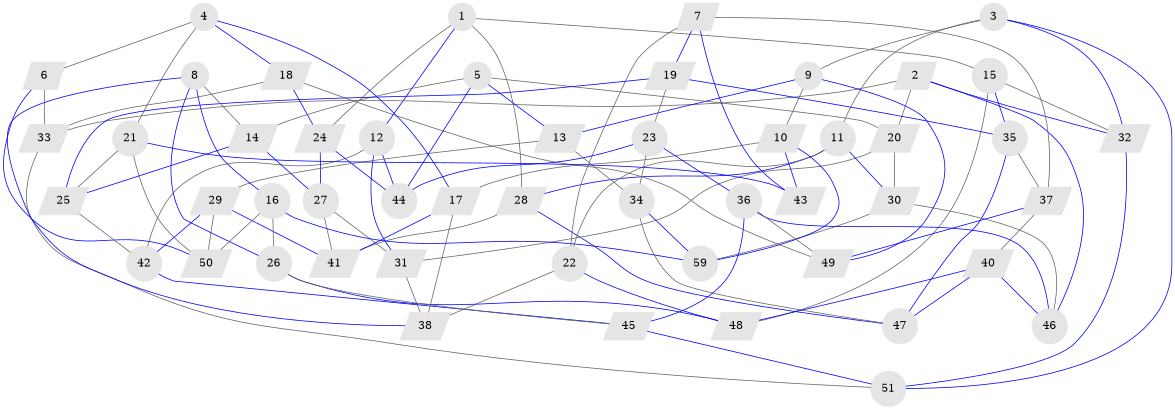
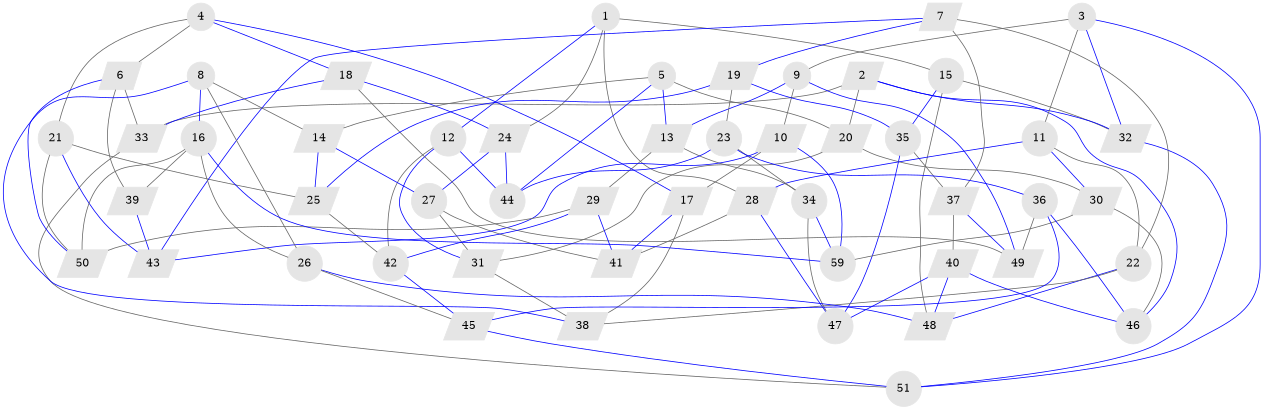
(166, 102) -> (252, 97)
(175, 200) -> (252, 168)
none -> (133, 201)
